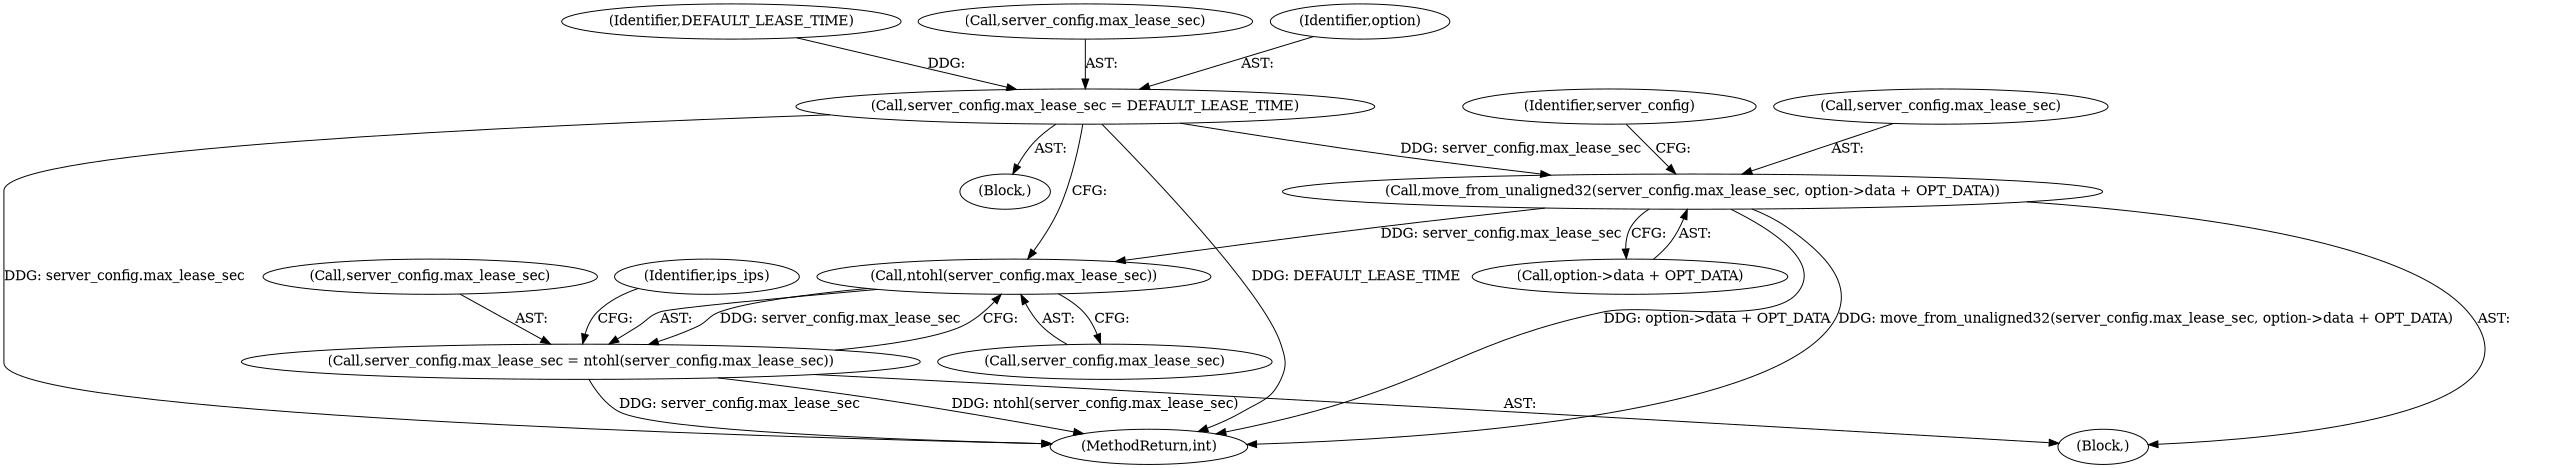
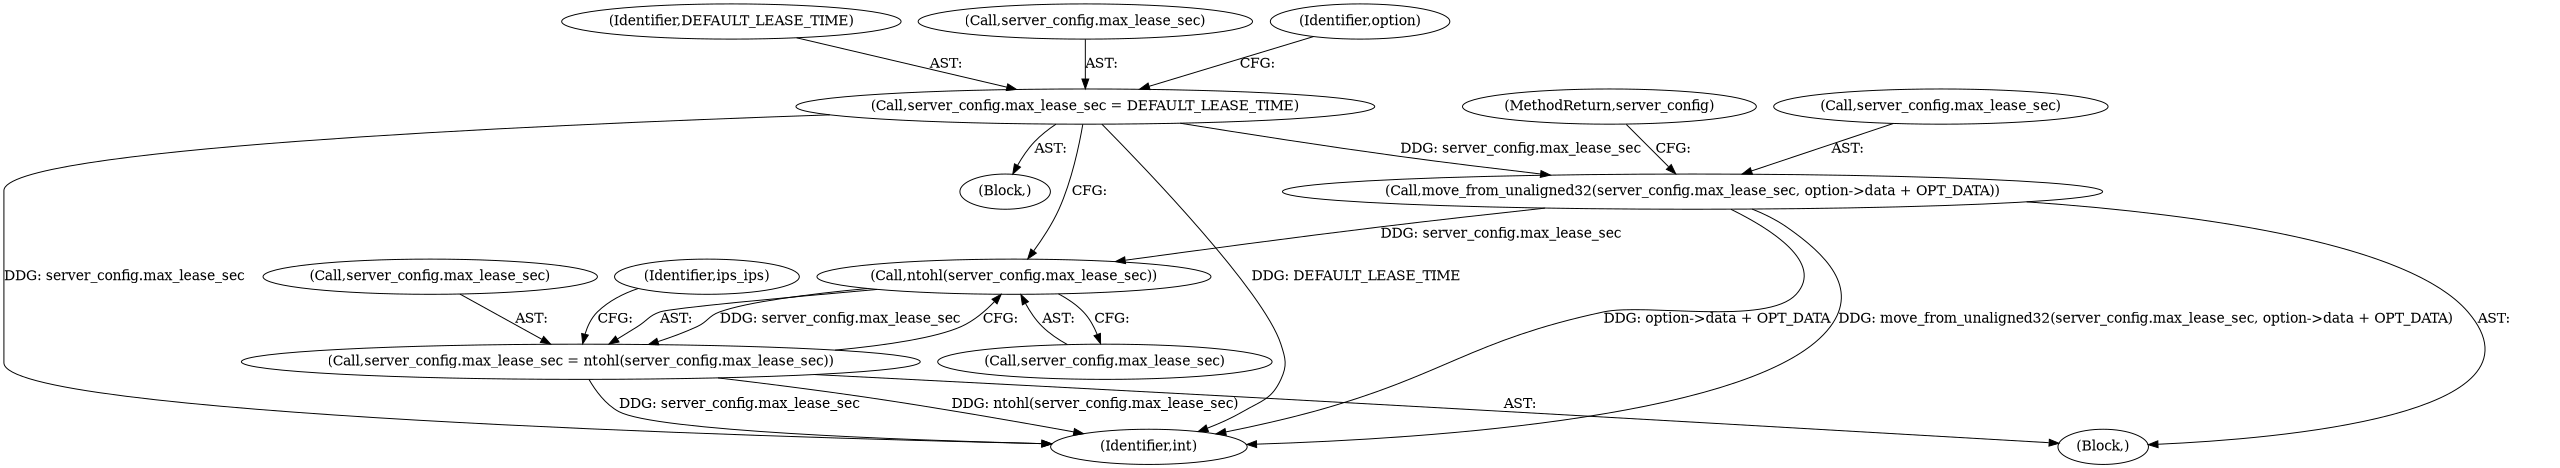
(948, 64) -> (948, 64)
(1260, 64) -> (1260, 64)
(1609, 107) -> (1609, 107)
(1630, 277) -> none
(1149, 447) -> (1149, 447)
